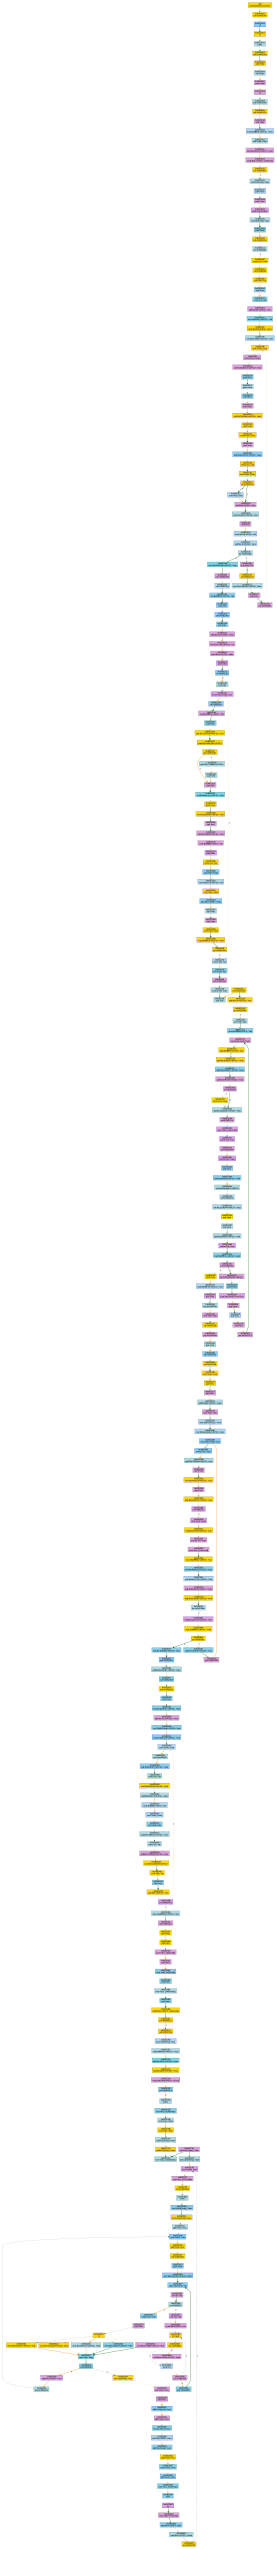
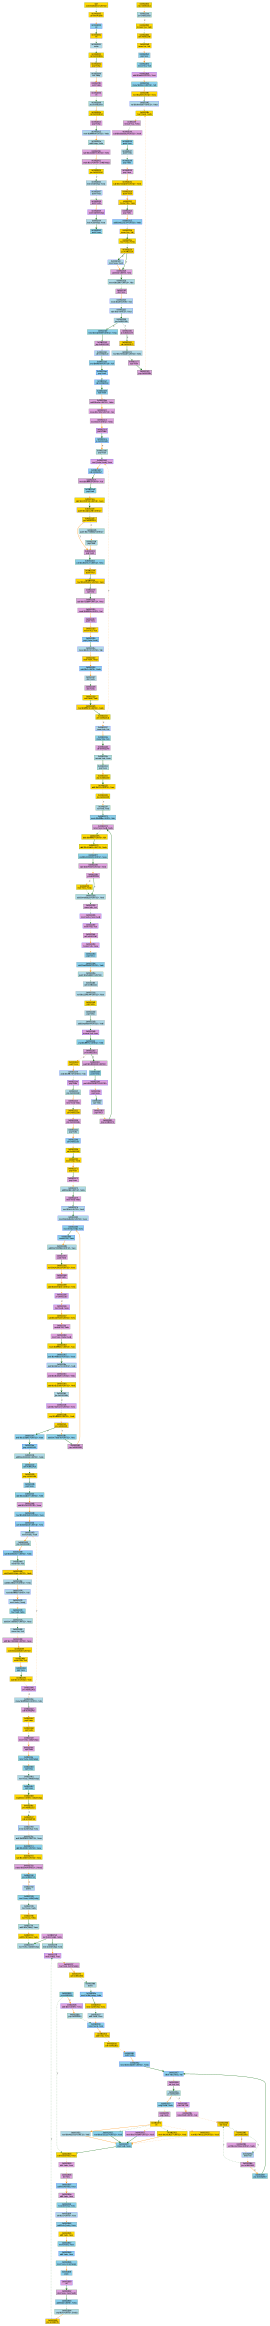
(260, 234) -> none
(230, 995) -> (103, 772)
(86, 2361) -> (97, 2150)
